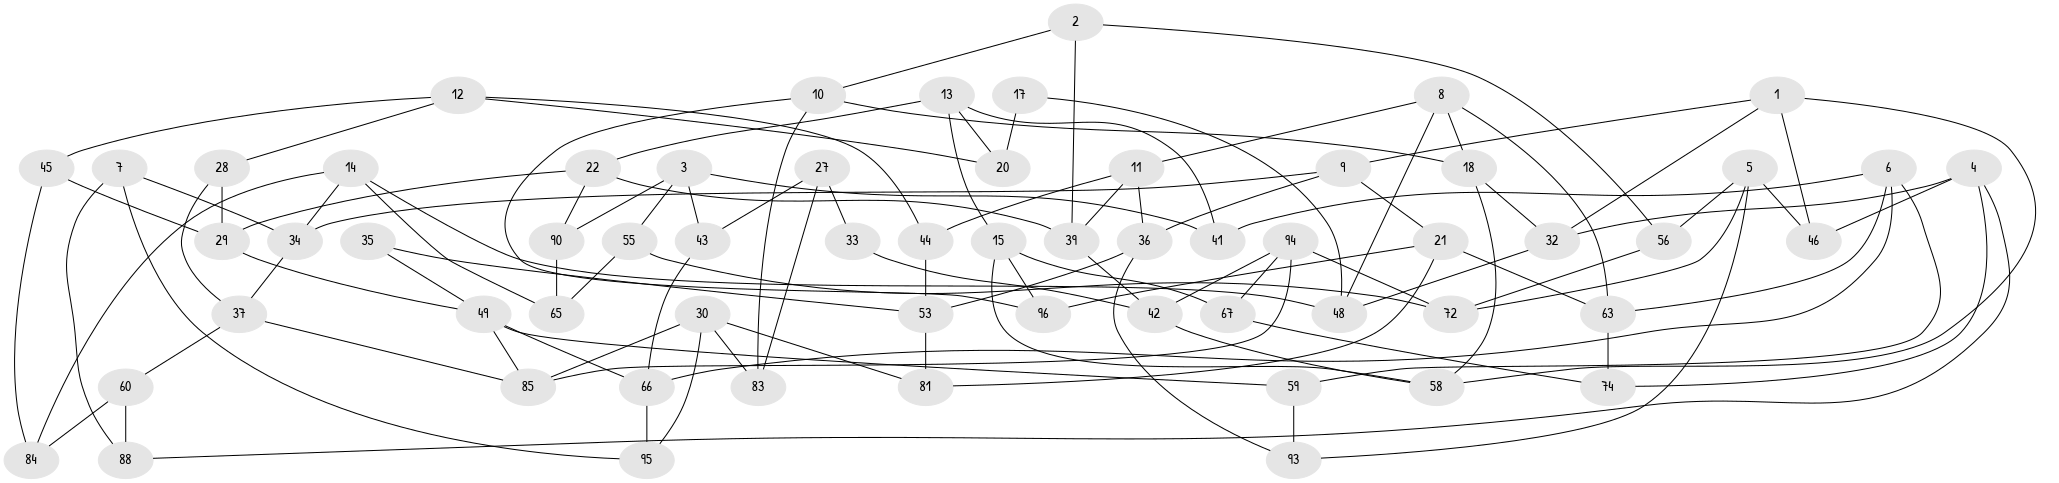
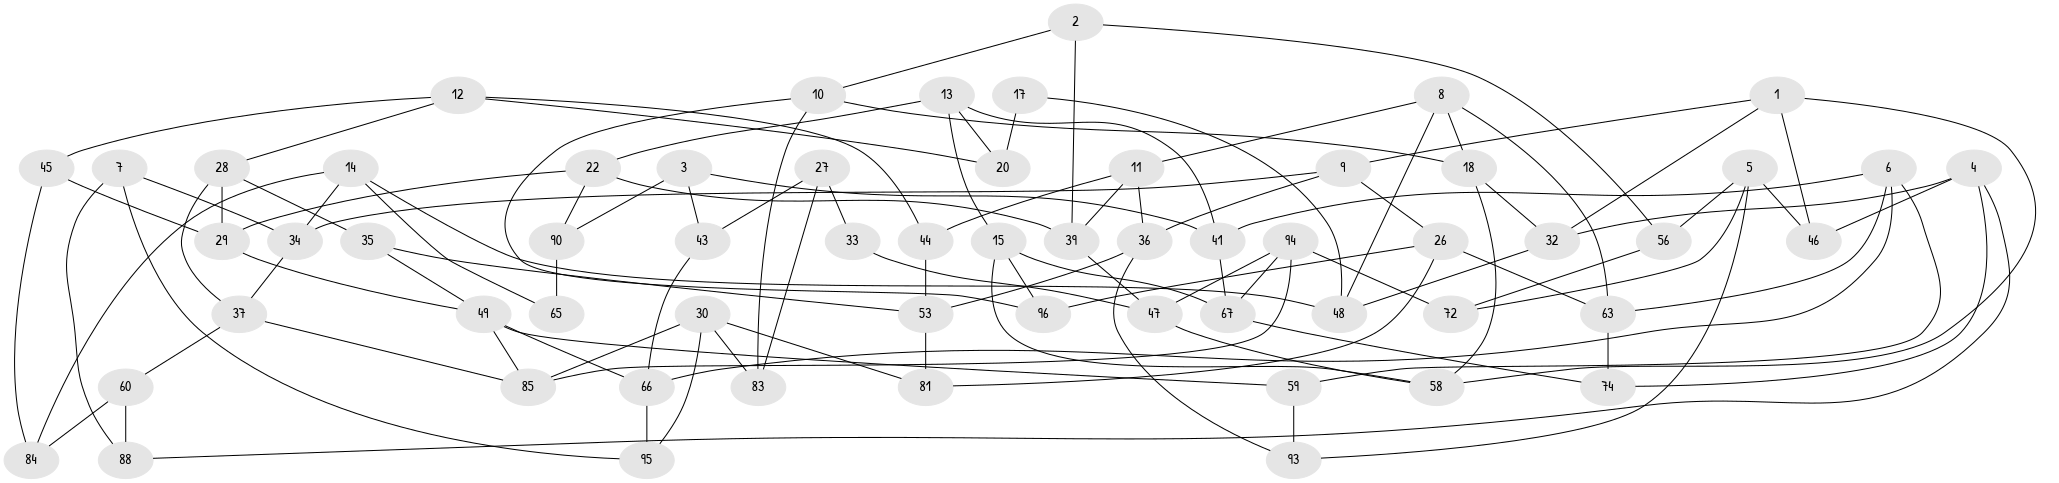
none -> (295, 205)
(630, 241) -> none
(1441, 241) -> (1441, 241)
none -> (1222, 271)
(1155, 314) -> (1155, 314)
